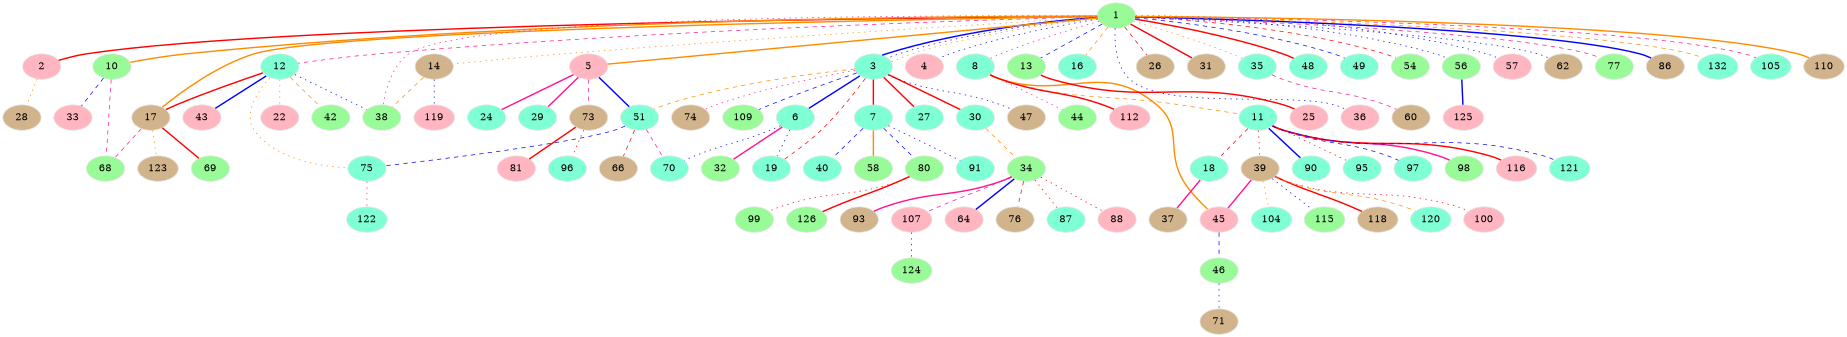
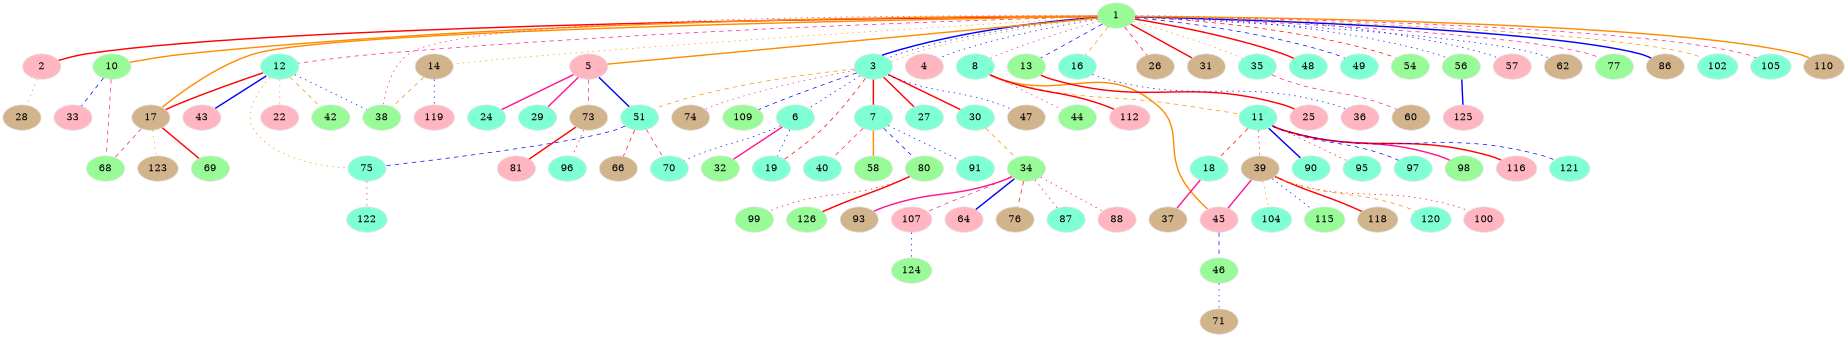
(1718, 67) -> (1718, 67)
(834, 92) -> (834, 92)
(1209, 98) -> (1245, 91)
(848, 143) -> (848, 143)
